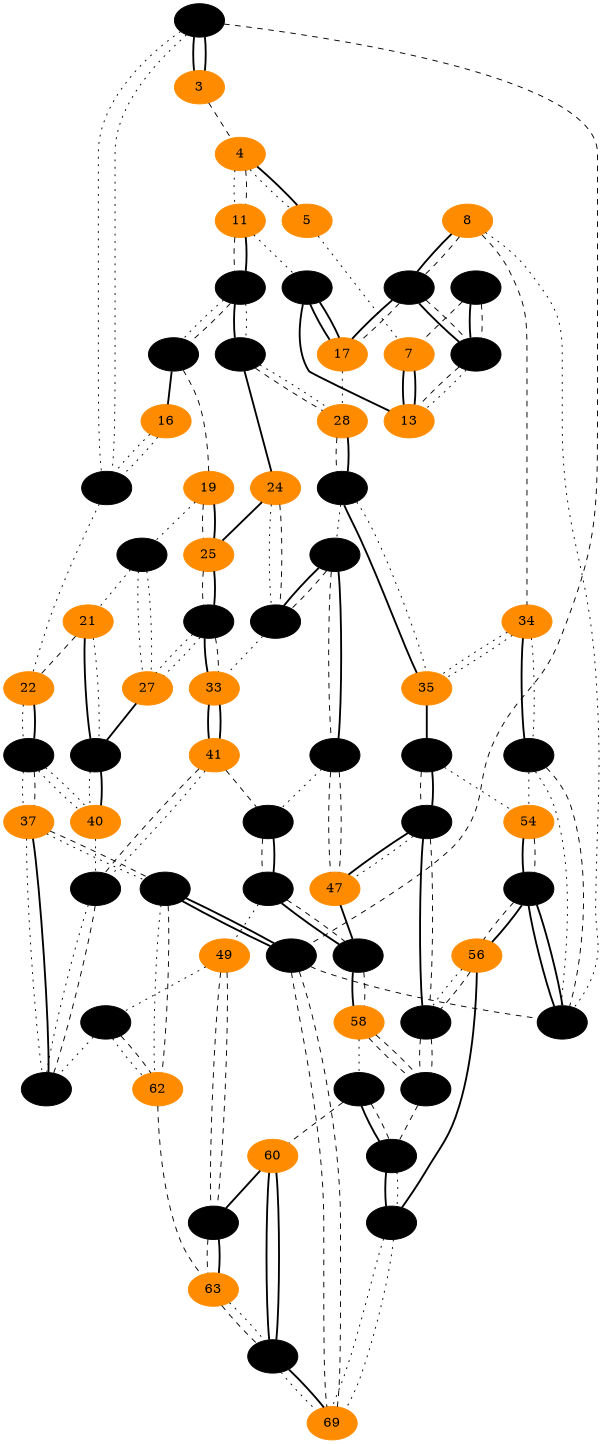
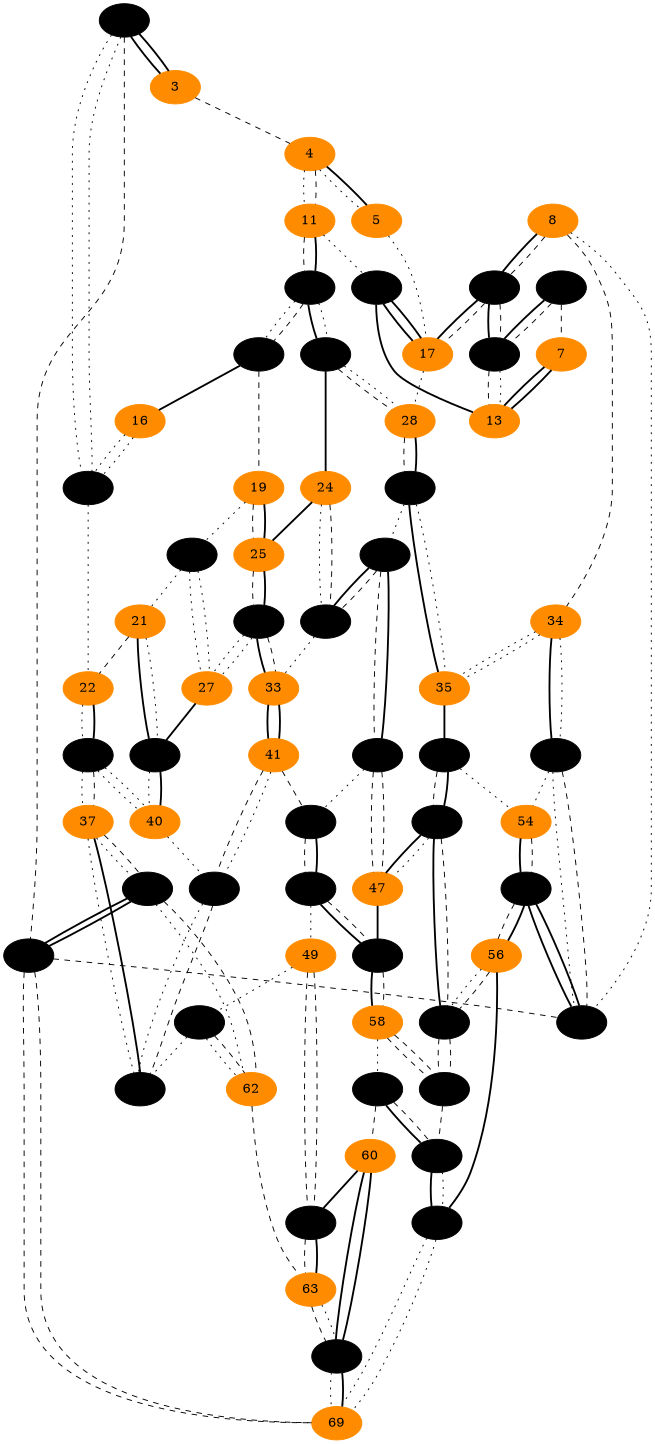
(358, 288) -> (415, 284)
